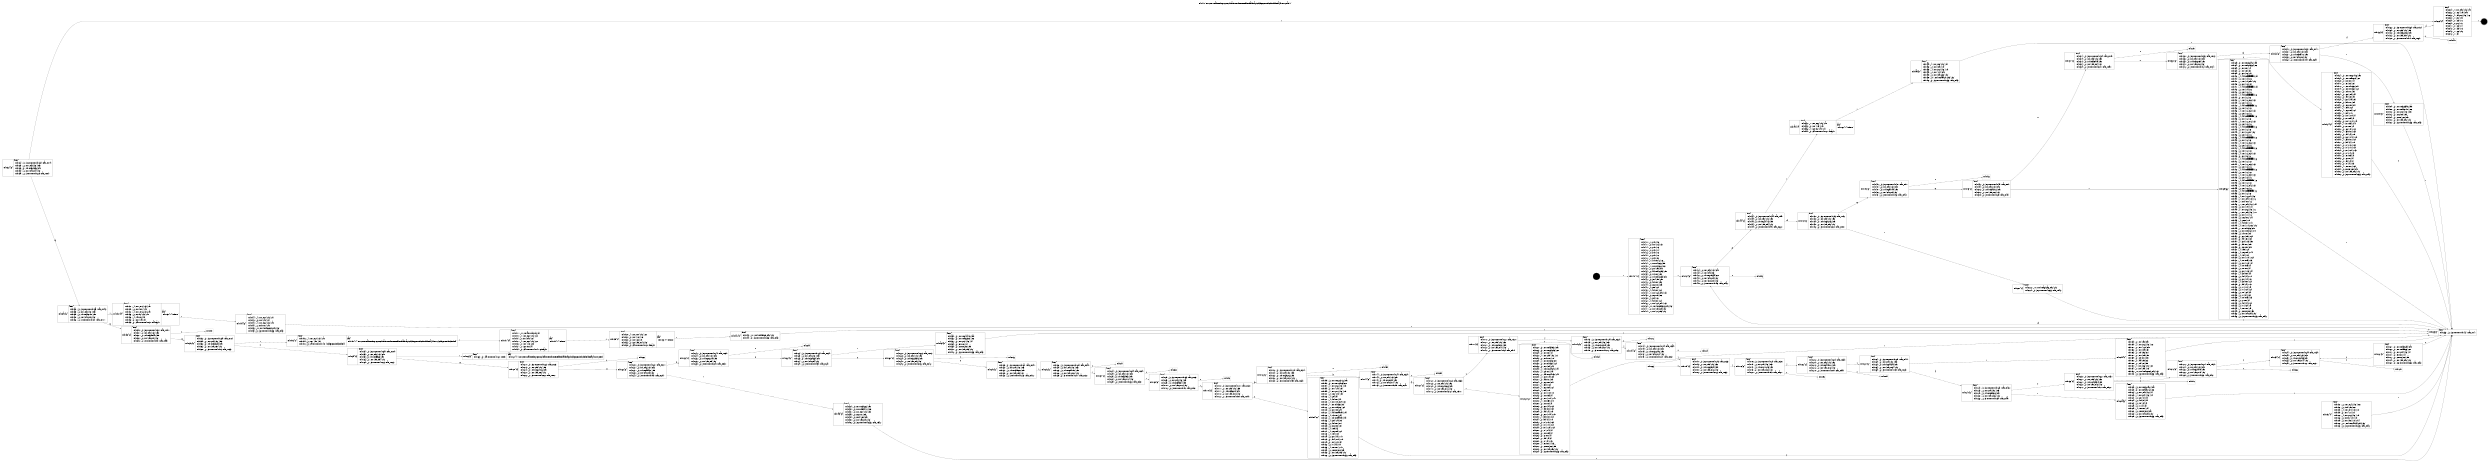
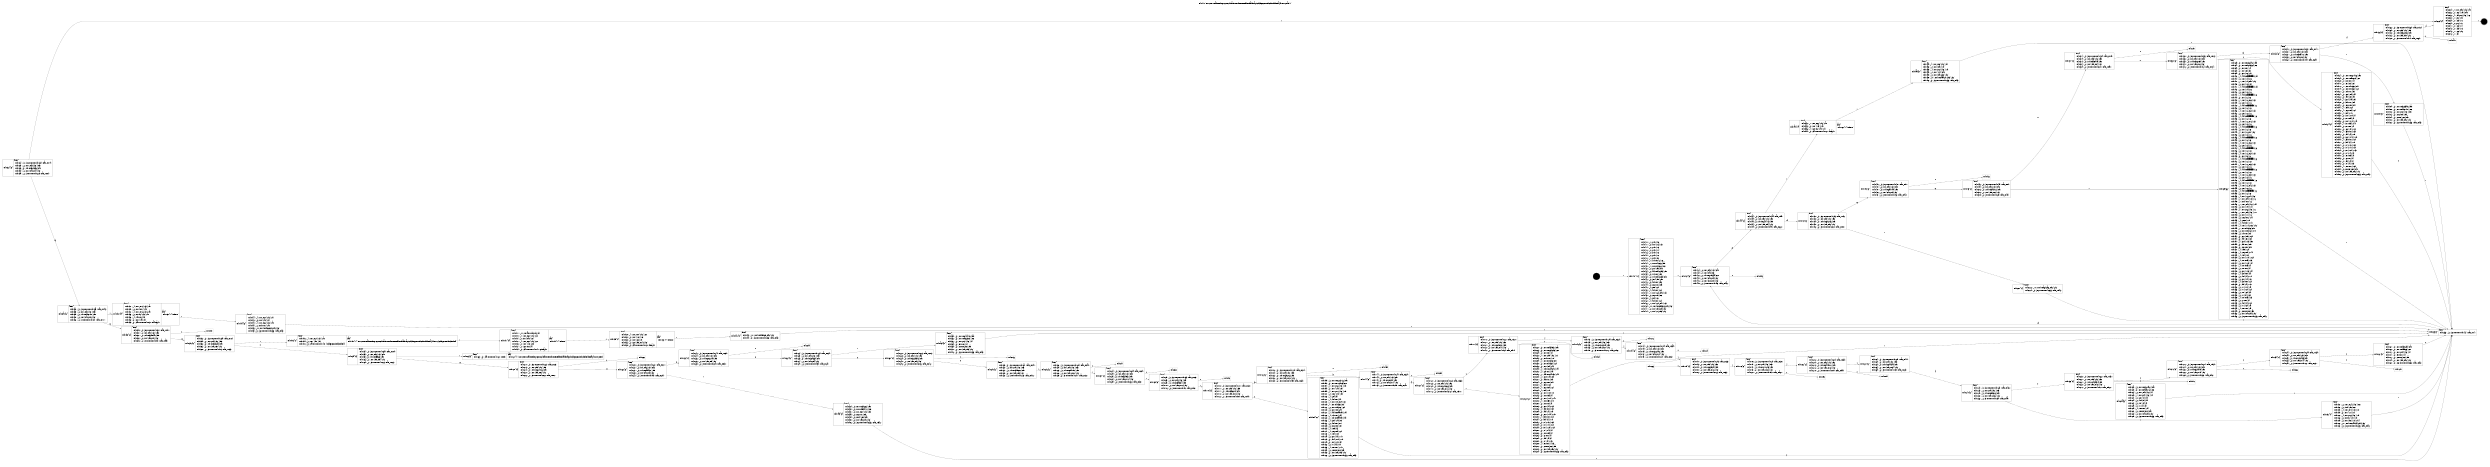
(2140, 358) -> none
(2347, 359) -> (2346, 356)
(2063, 397) -> (2162, 421)
